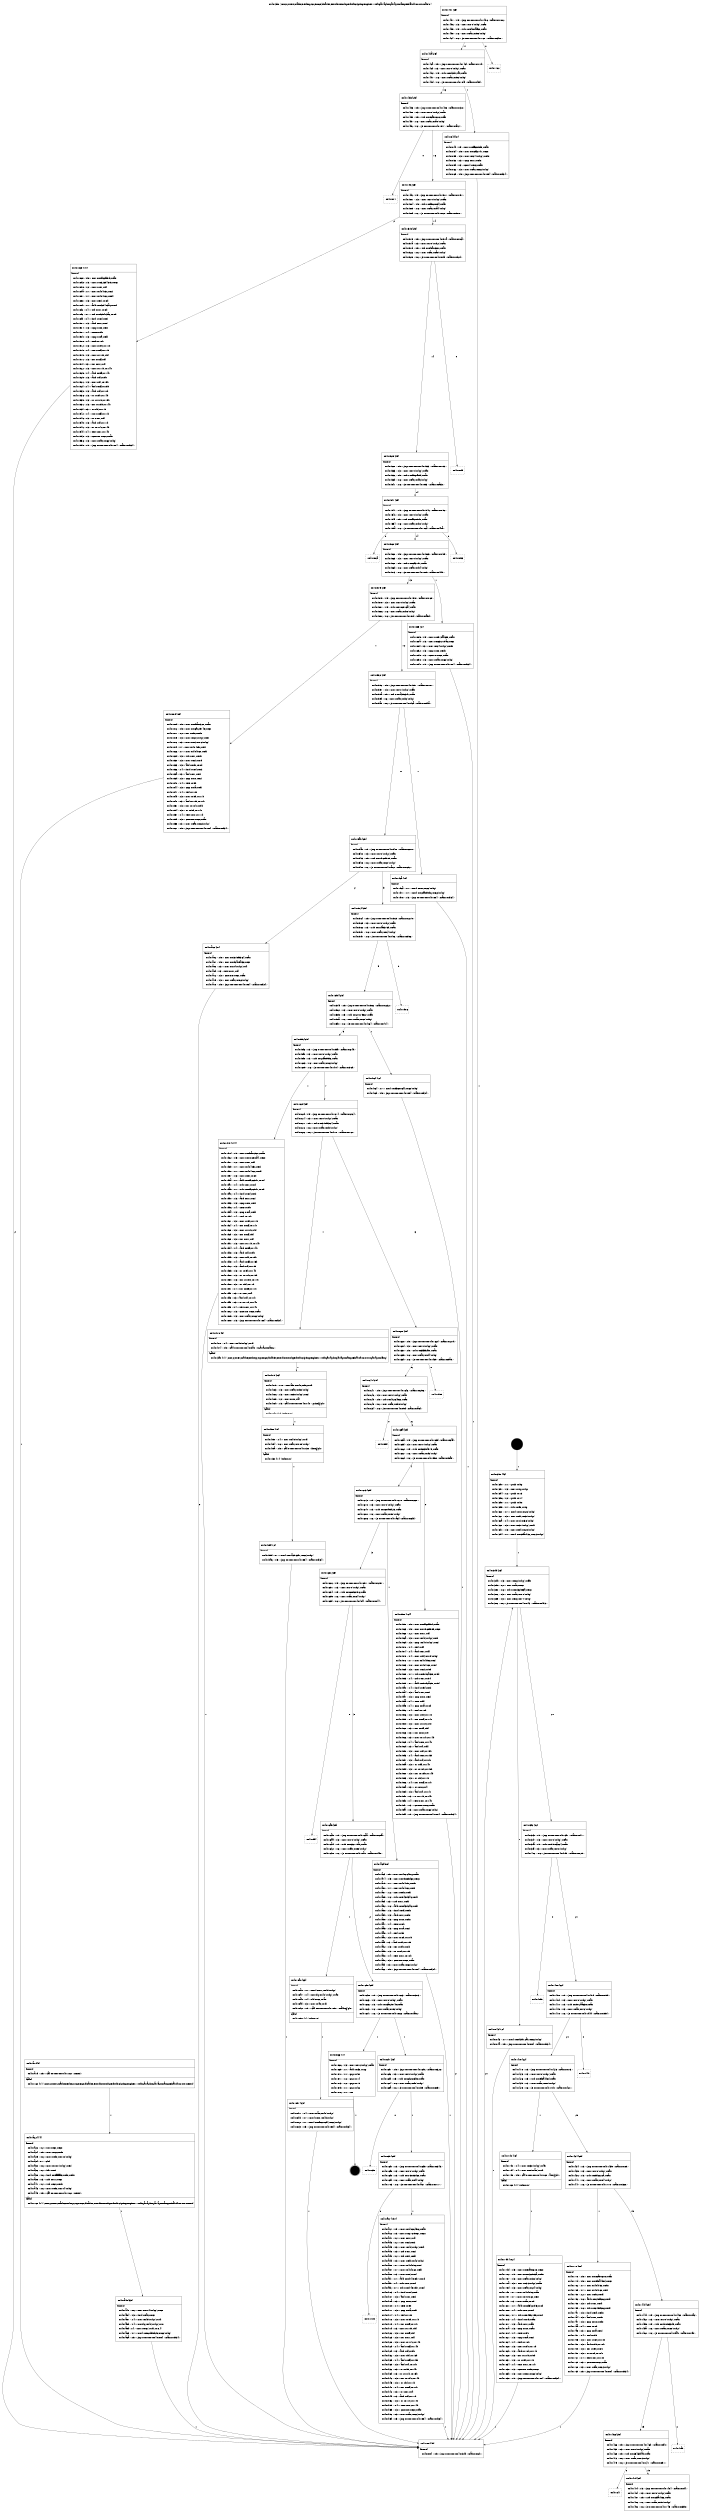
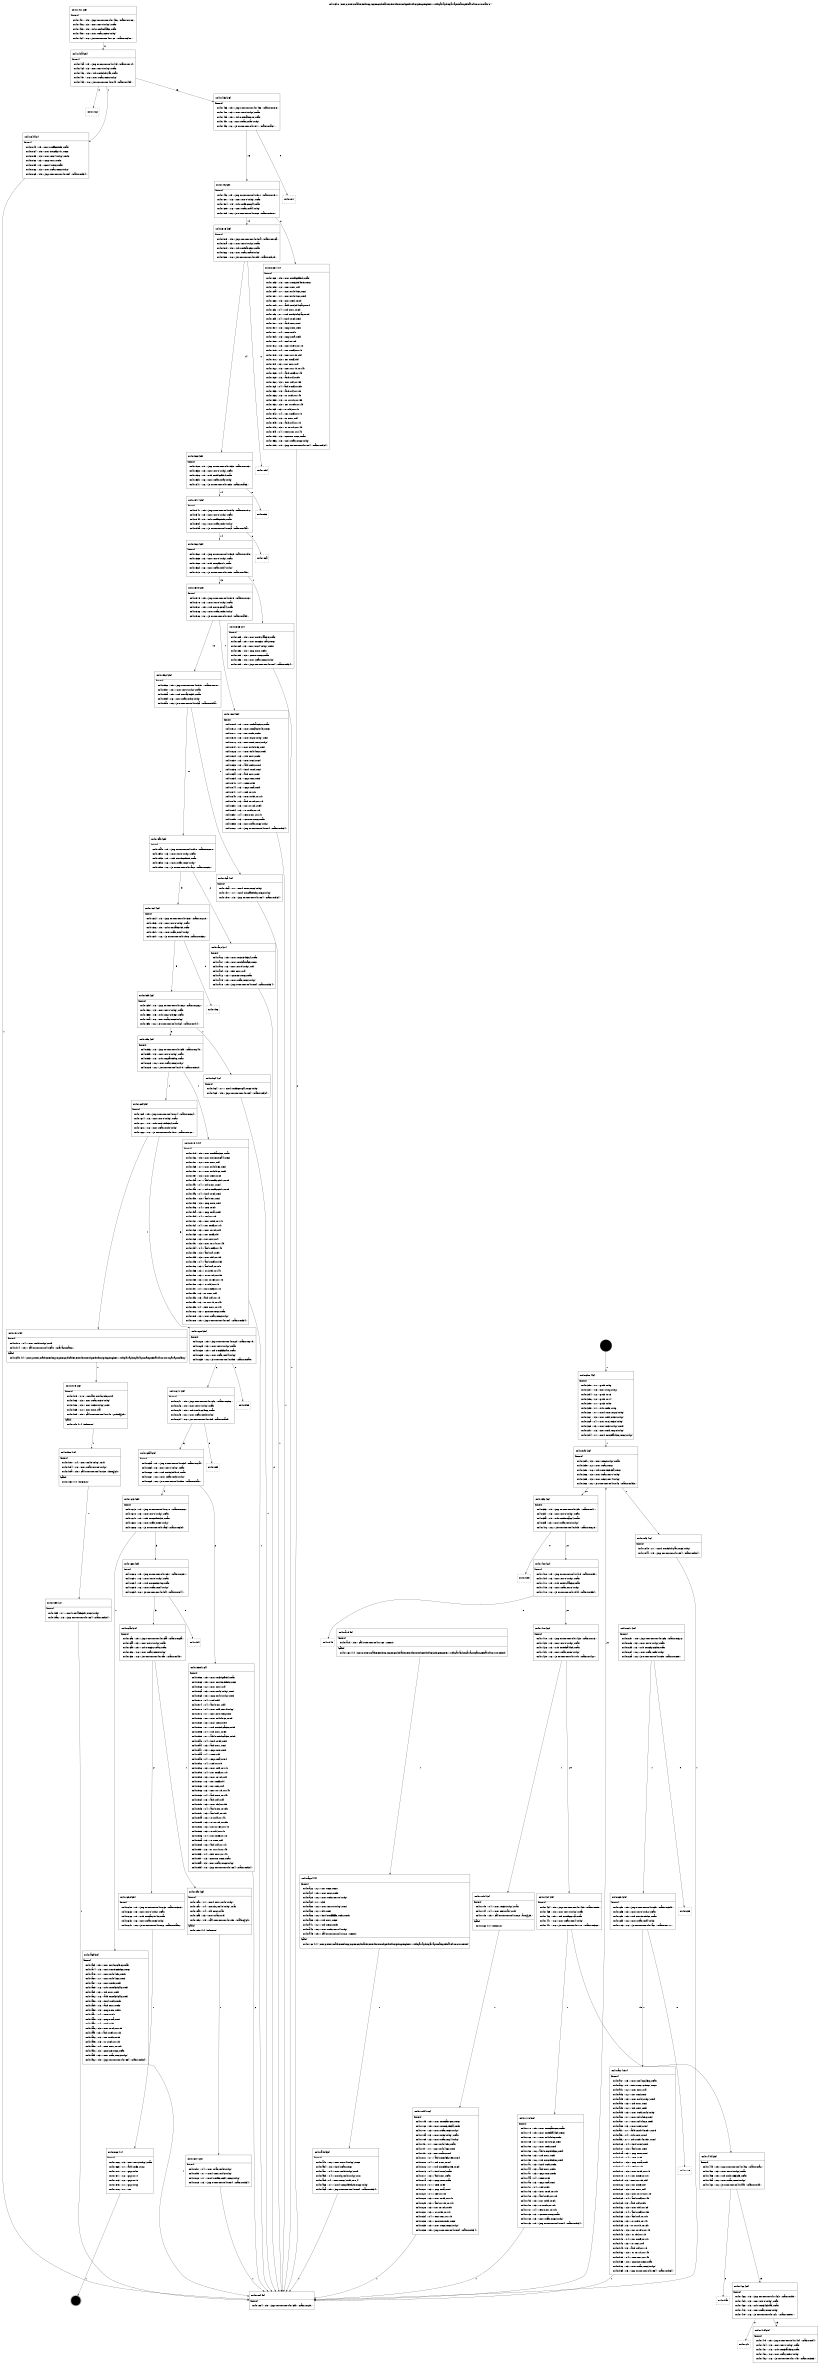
(487, 53) -> (96, 96)
(451, 542) -> (255, 498)
(400, 2036) -> none
